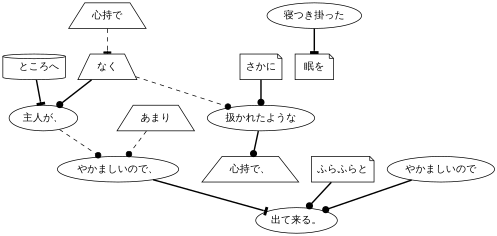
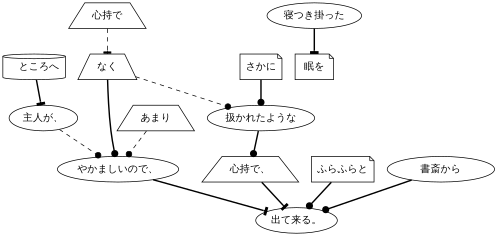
(77, 91) -> (109, 115)
(441, 169) -> (441, 169)
none -> (272, 194)
